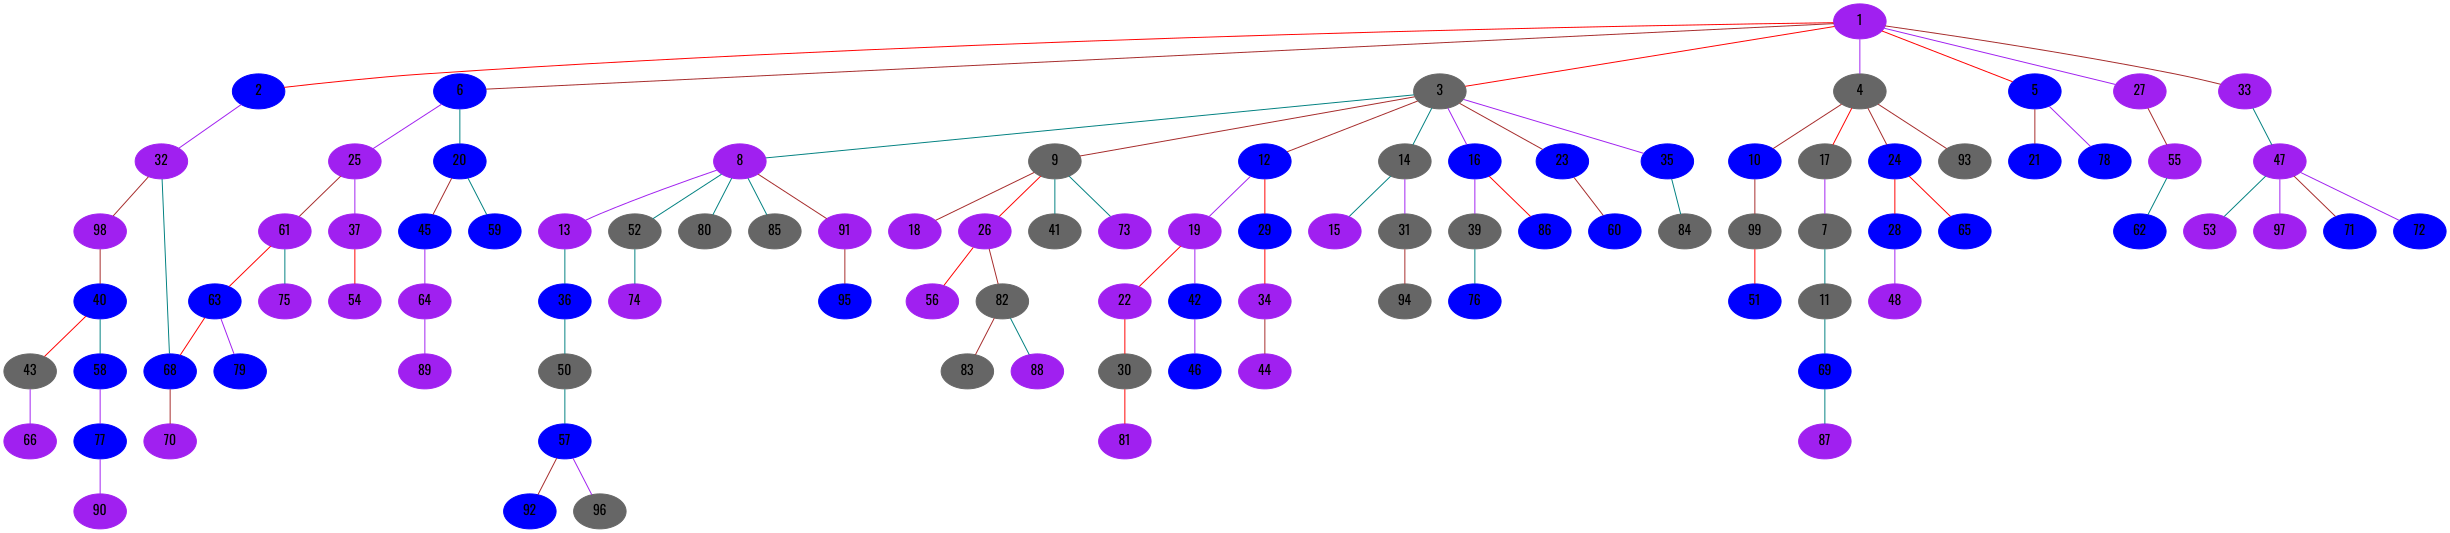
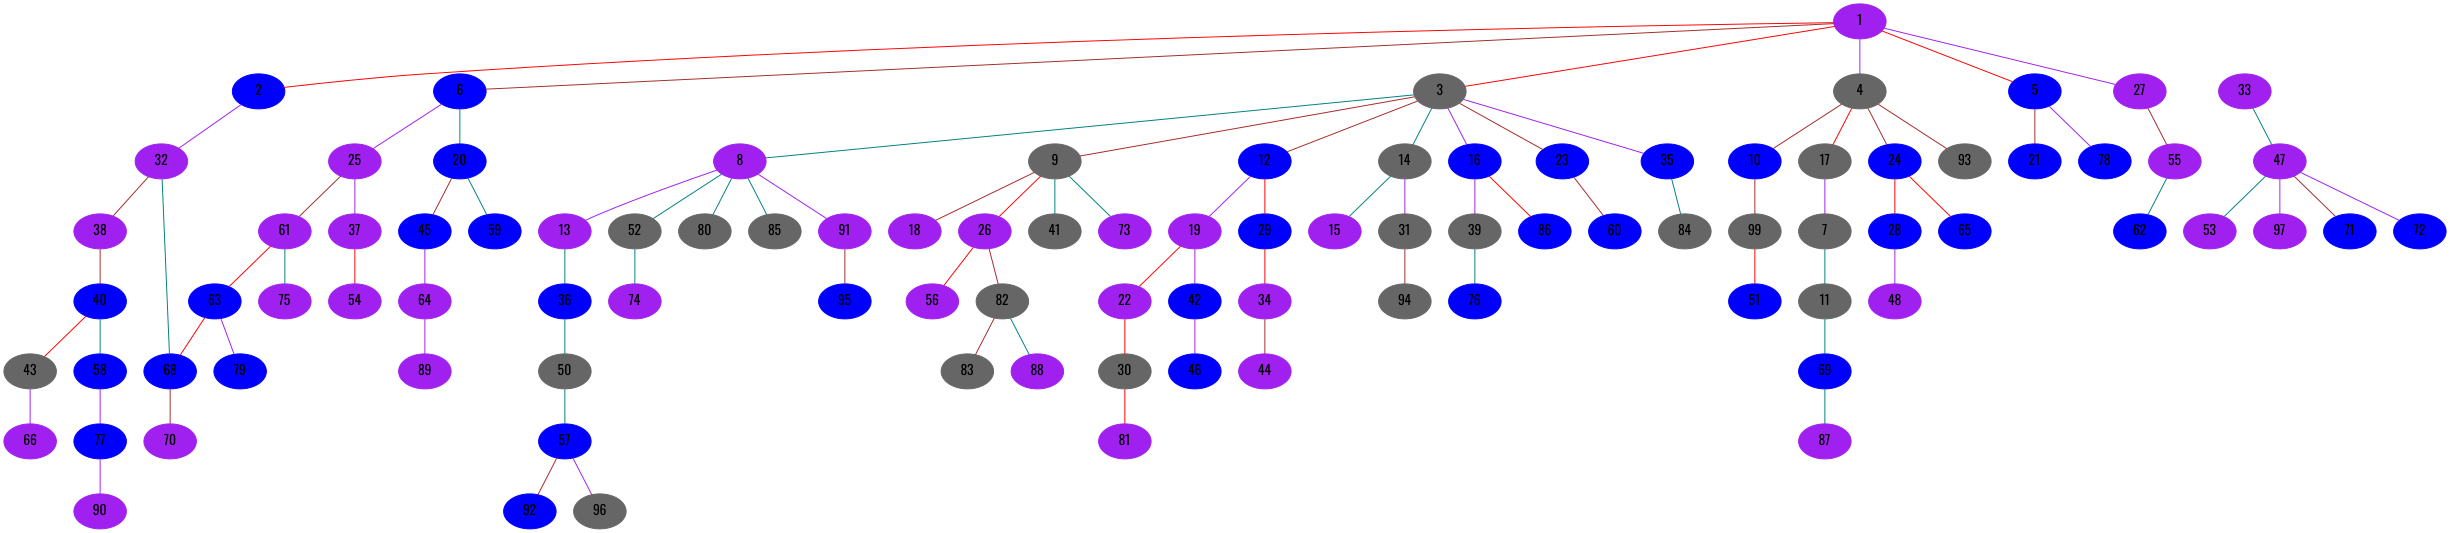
(2054, 52) -> none
(792, 196) -> (792, 196)
(100, 231) -> (100, 231)
